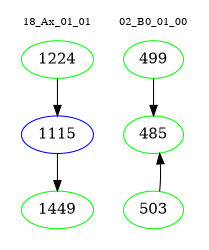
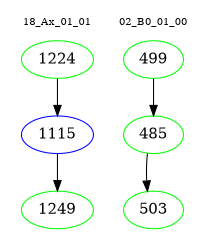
(161, 178) -> (147, 167)
(57, 210) -> (57, 210)
